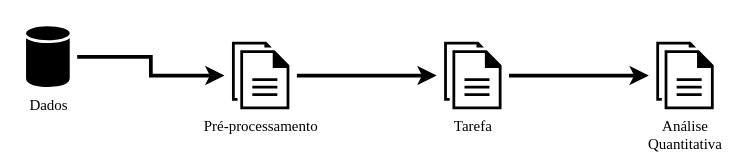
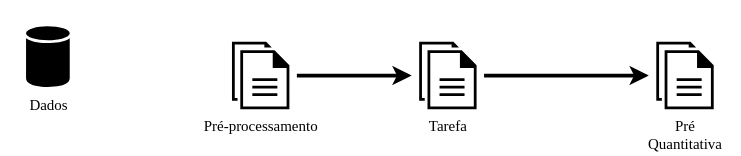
(151, 60) -> none
(473, 76) -> (448, 76)
(686, 136) -> (686, 136)
